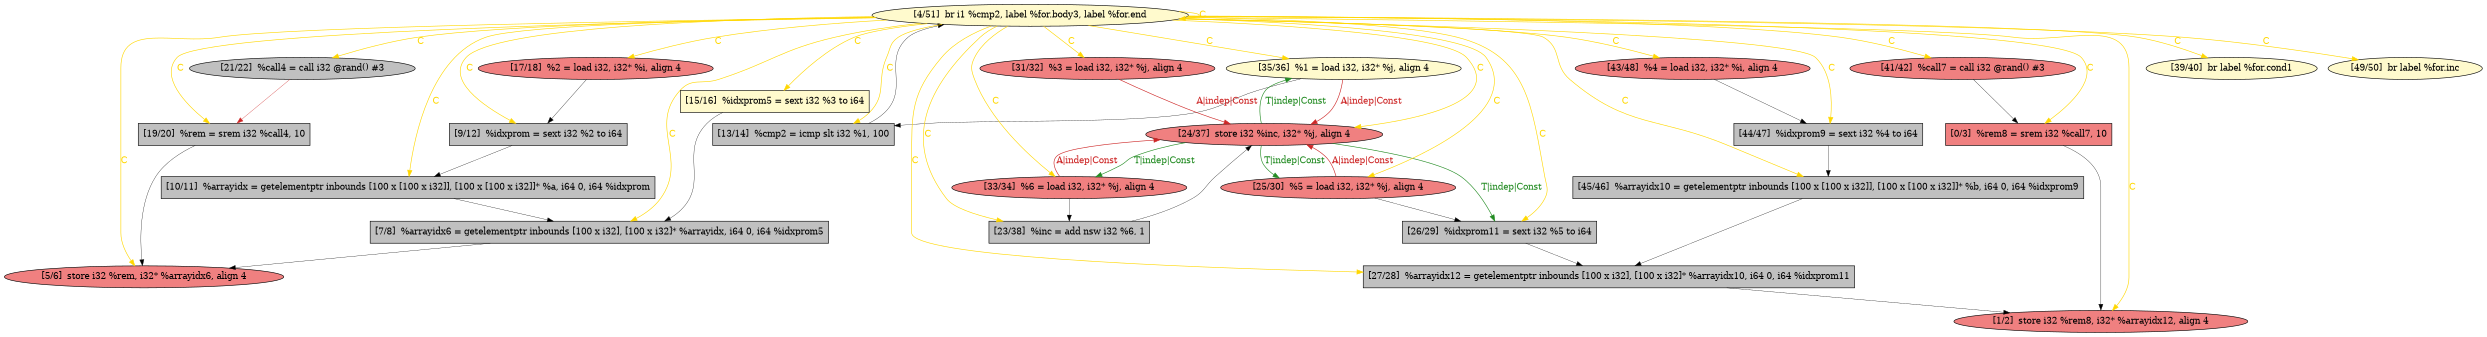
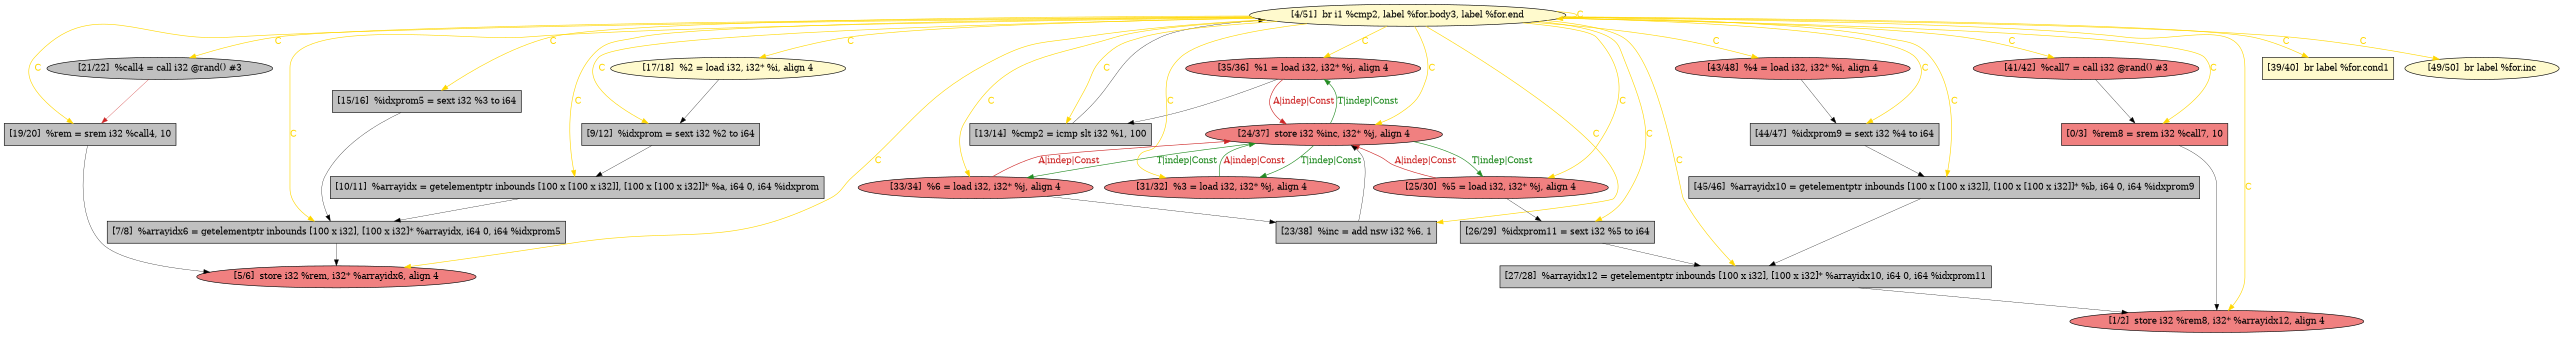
(596, 68) -> (728, 68)
(1344, 68) -> (1303, 68)
(2232, 68) -> (2328, 68)
(775, 101) -> (427, 101)
(1171, 102) -> (1227, 154)
(1423, 161) -> (1292, 163)
